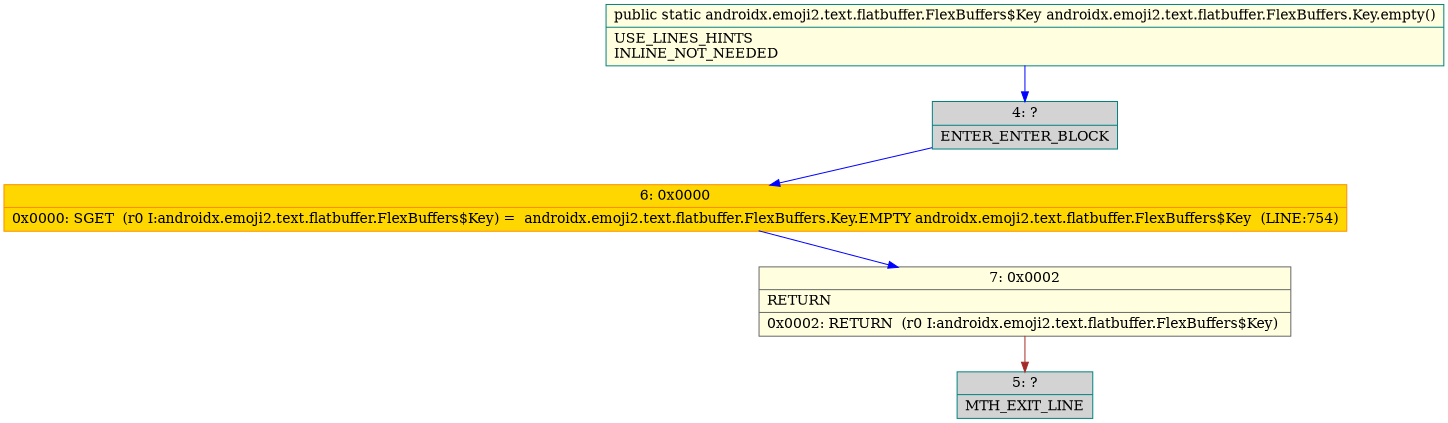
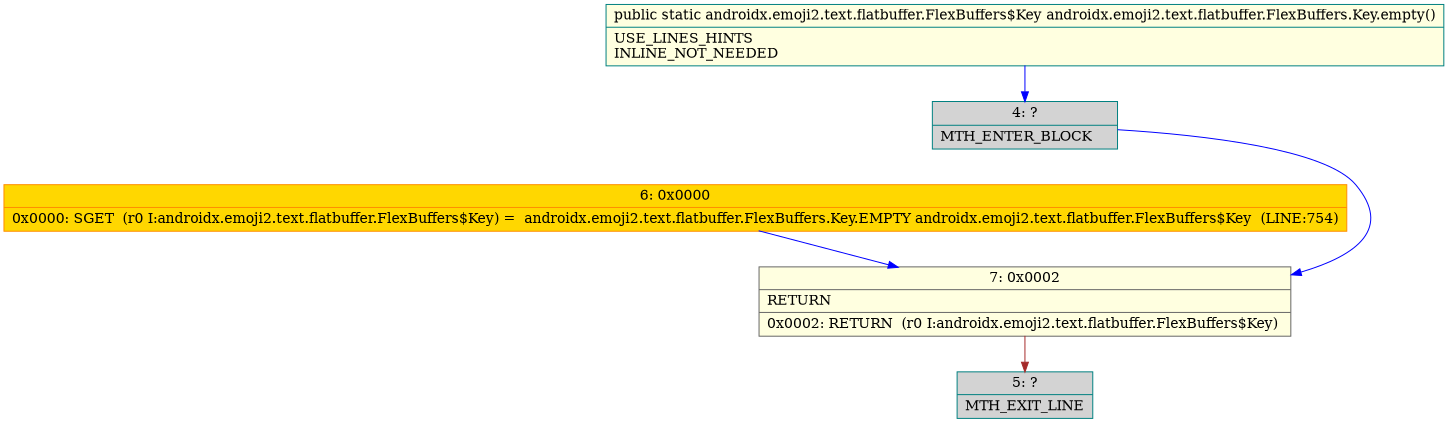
(1025, 137) -> (1017, 137)
(856, 165) -> (1305, 158)
